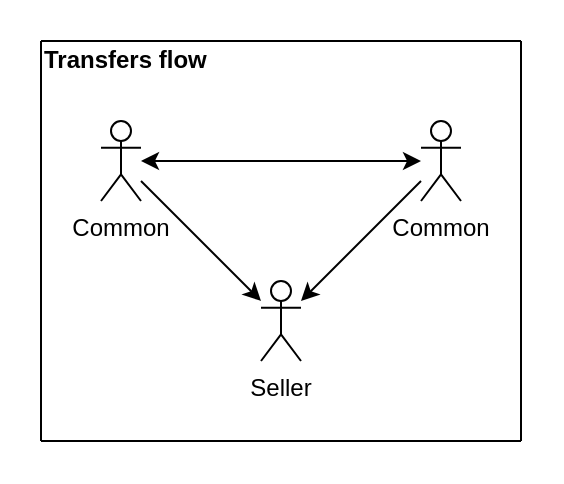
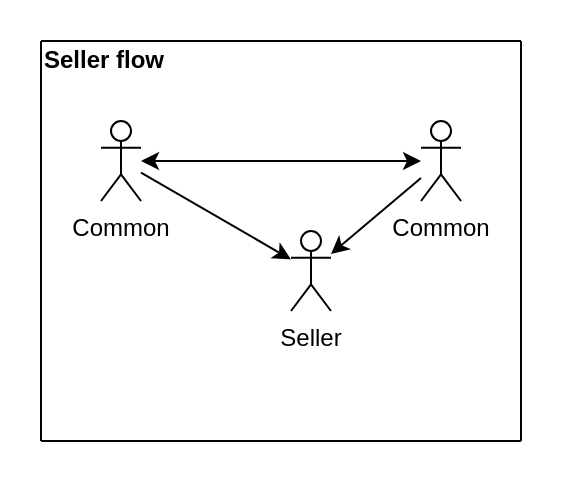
(133, 61) -> (106, 61)
(281, 321) -> (311, 271)
